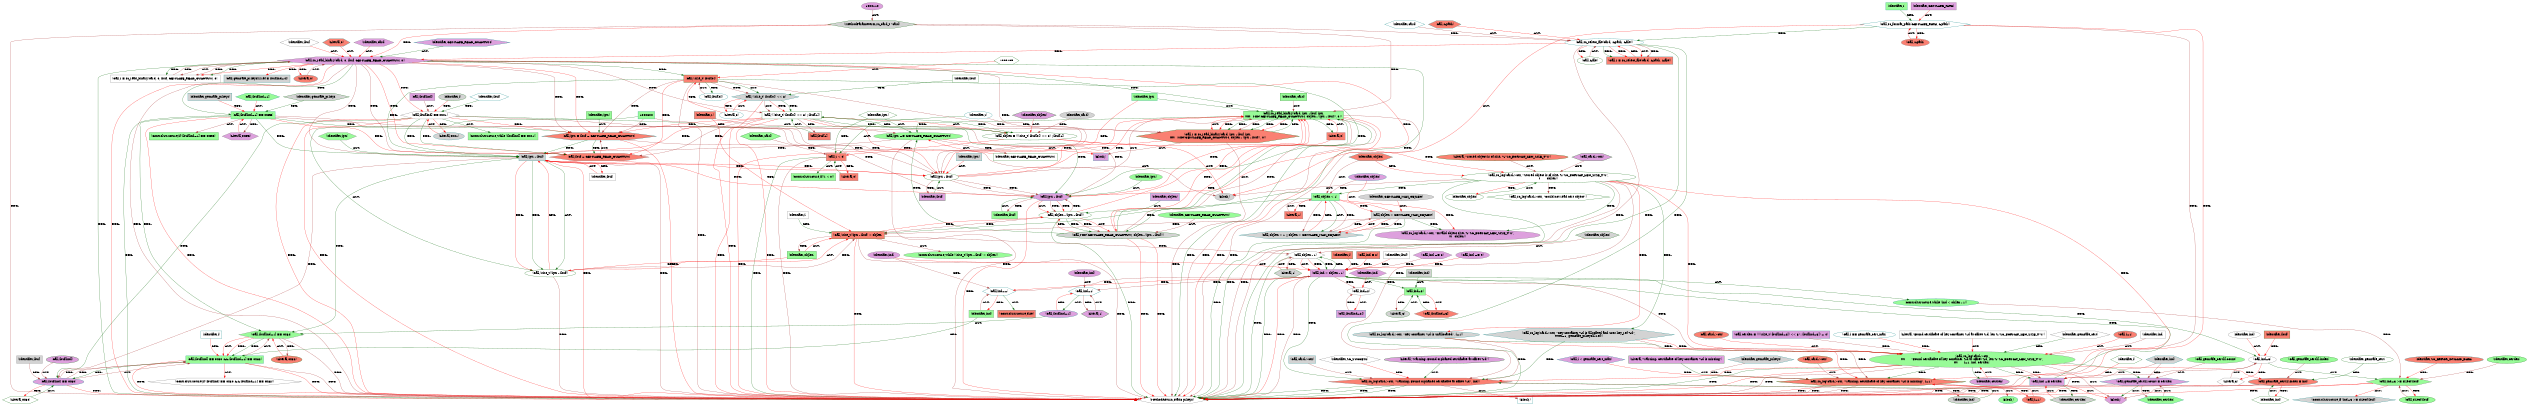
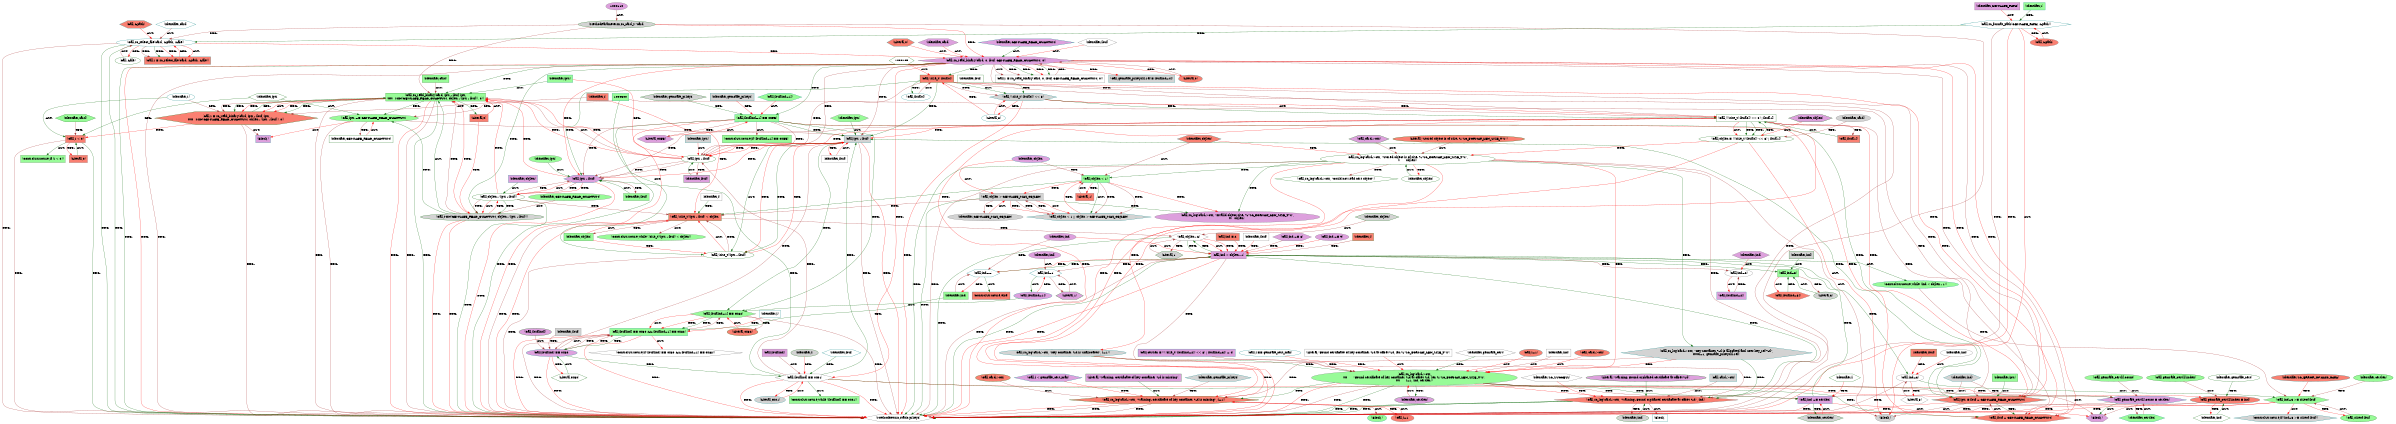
(872, 24) -> (617, 24)
none -> (986, 204)
(214, 205) -> (672, 368)
(960, 221) -> none
(1305, 255) -> (1189, 237)
(1161, 278) -> (1076, 262)
(268, 346) -> (721, 323)
